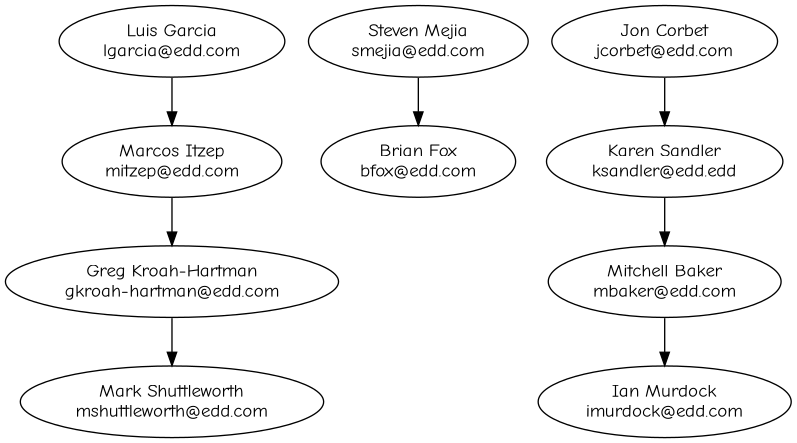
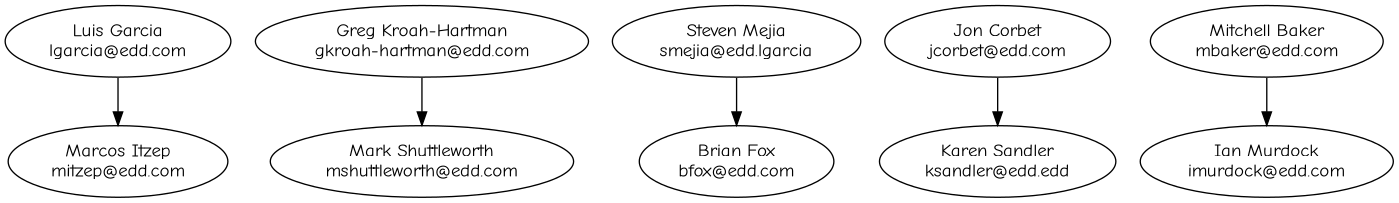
(418, 41) -> (737, 41)
(172, 215) -> none
(665, 215) -> none
